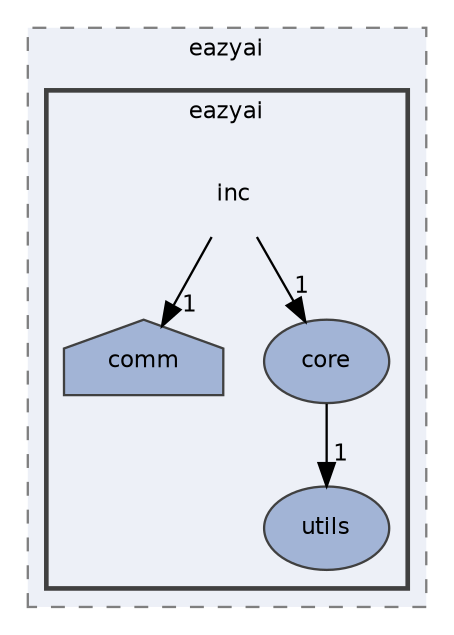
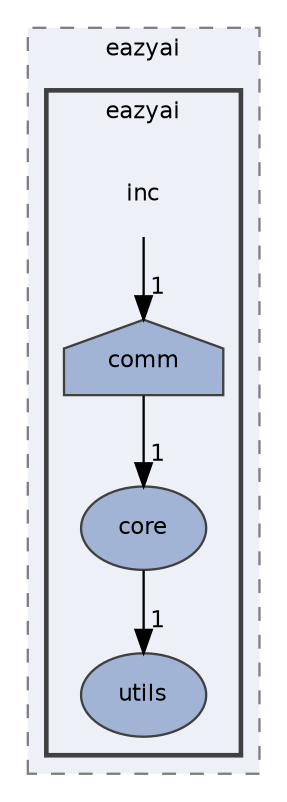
(275, 269) -> (144, 429)
